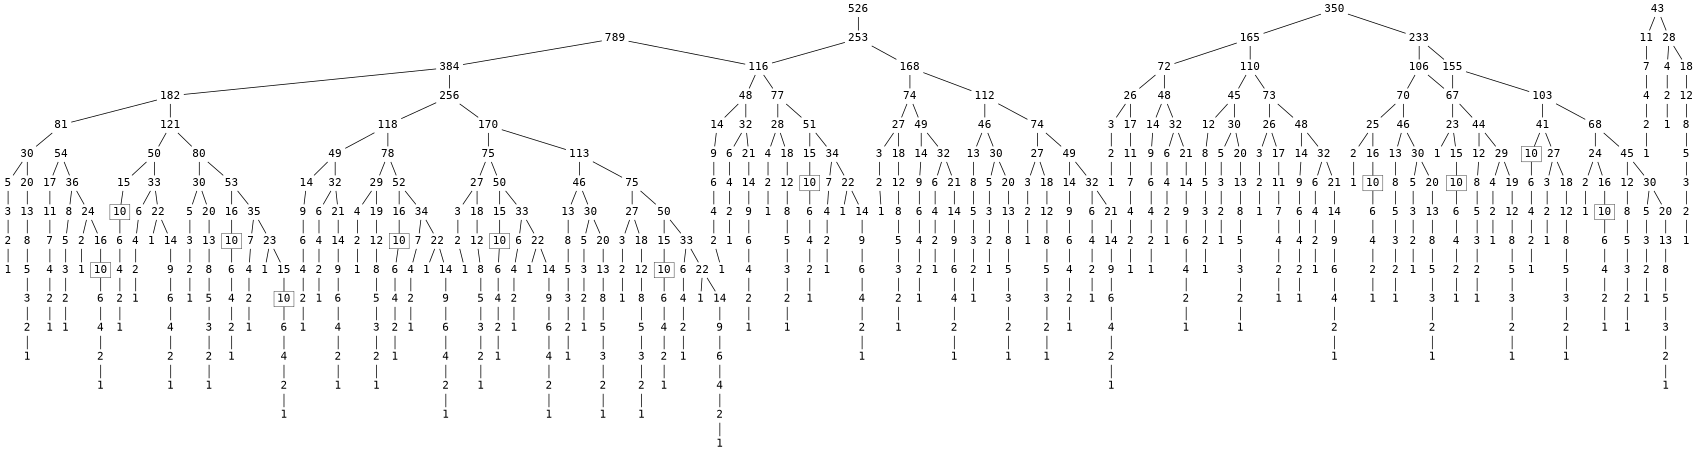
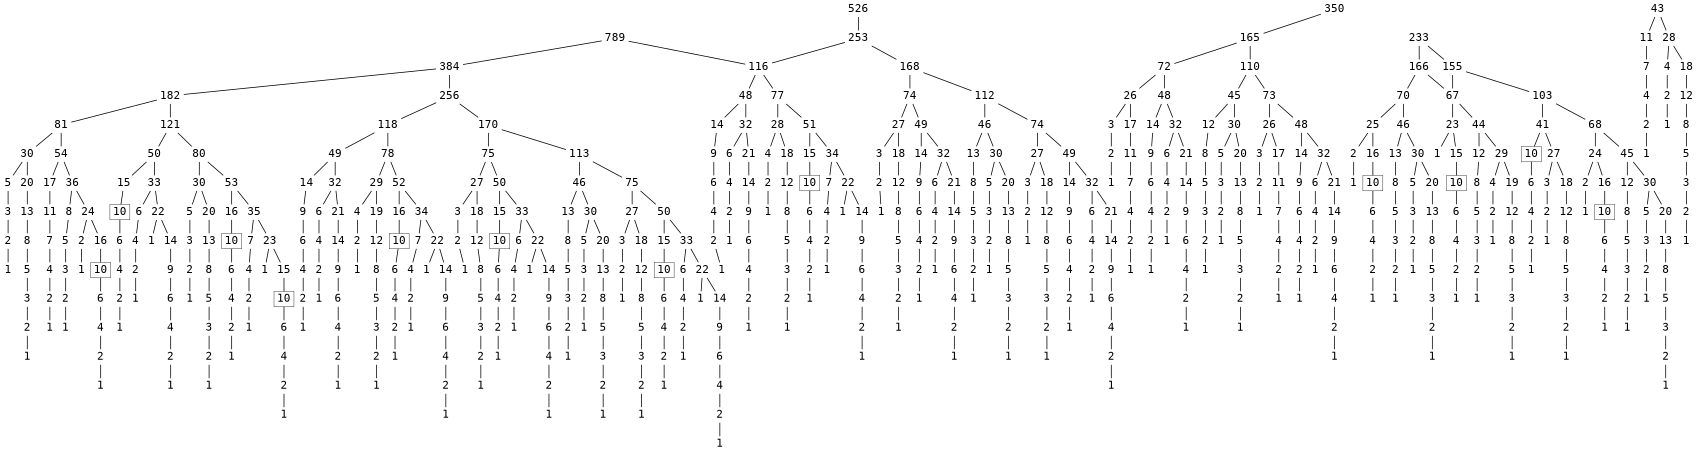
(1377, 24) -> none
(1419, 67) -> (1419, 67)
none -> (61, 140)
